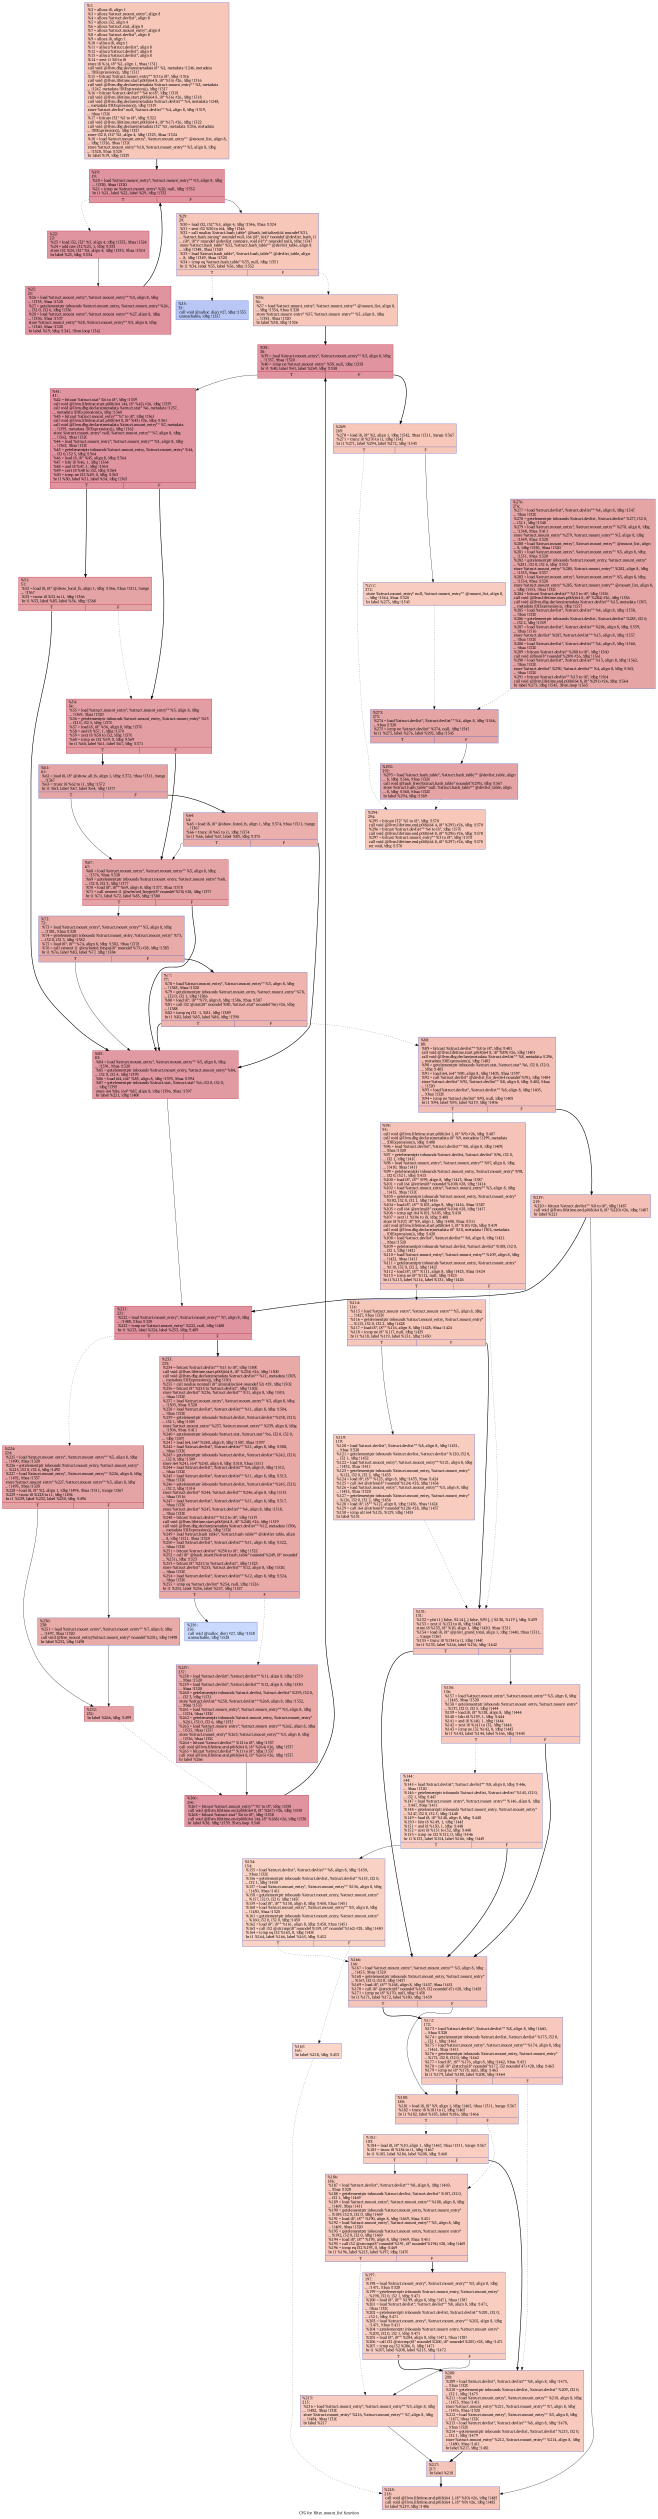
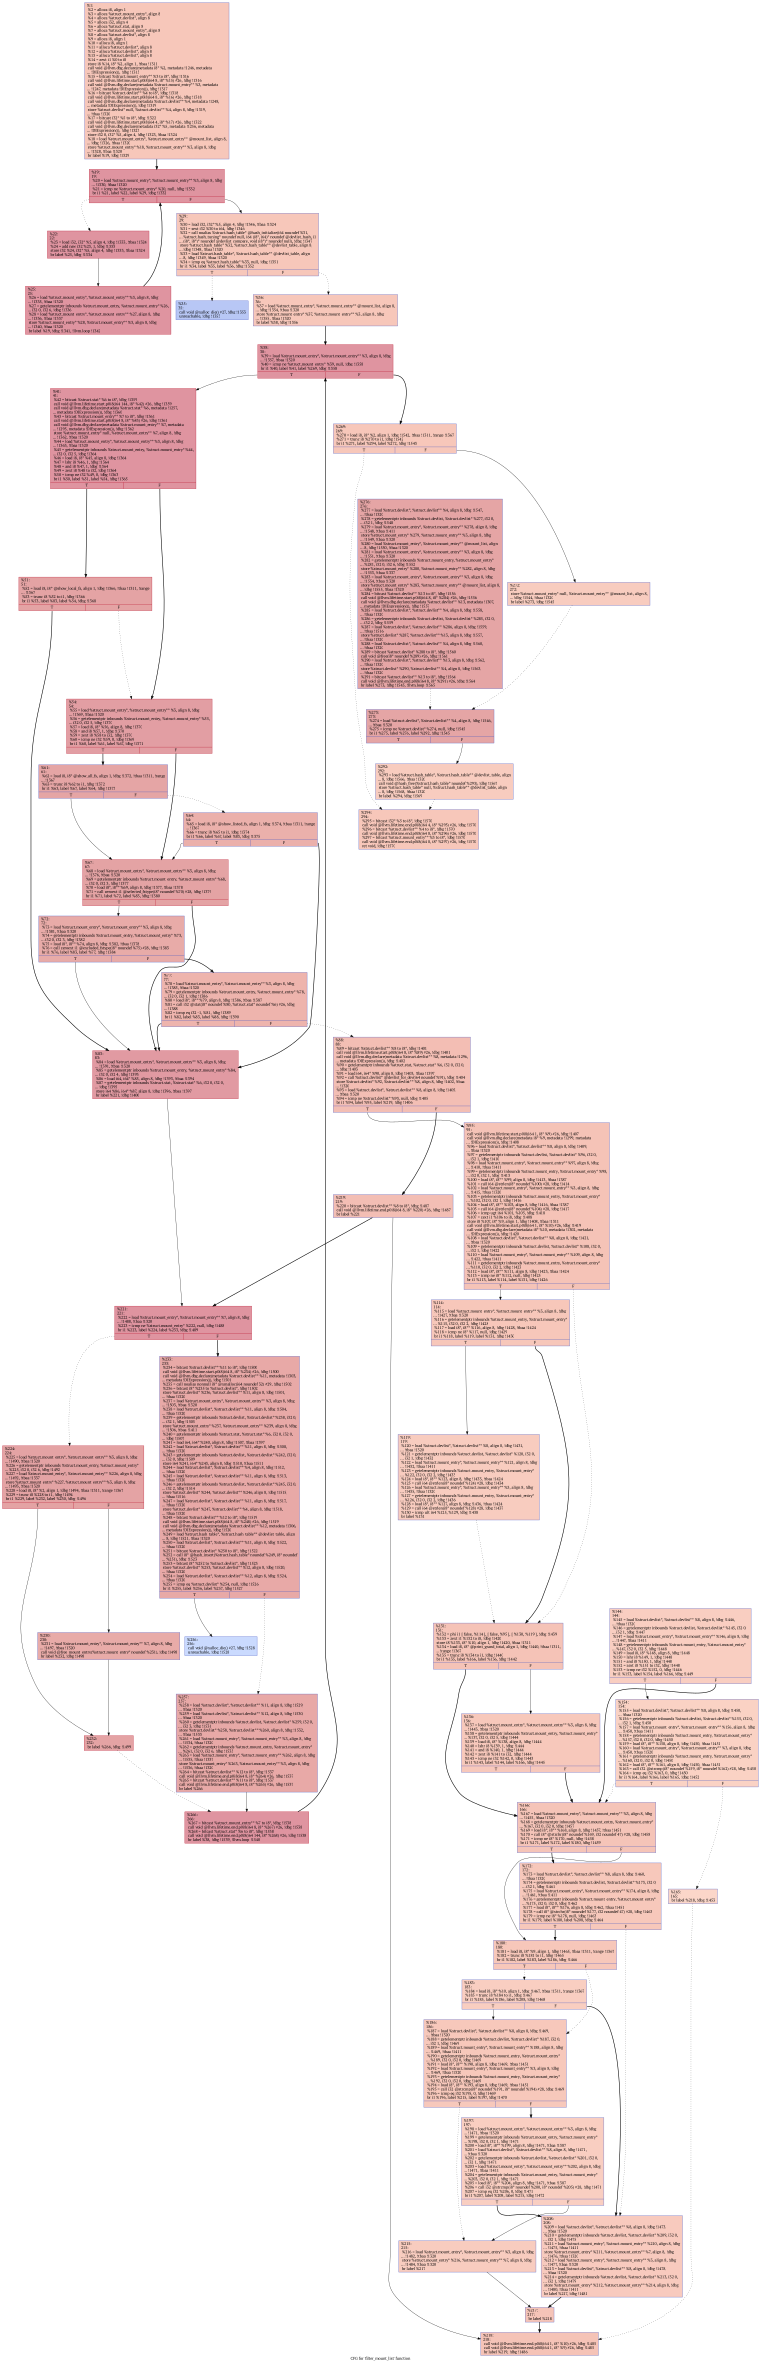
(449, 782) -> (444, 782)
(196, 800) -> (196, 800)
(476, 1757) -> none
